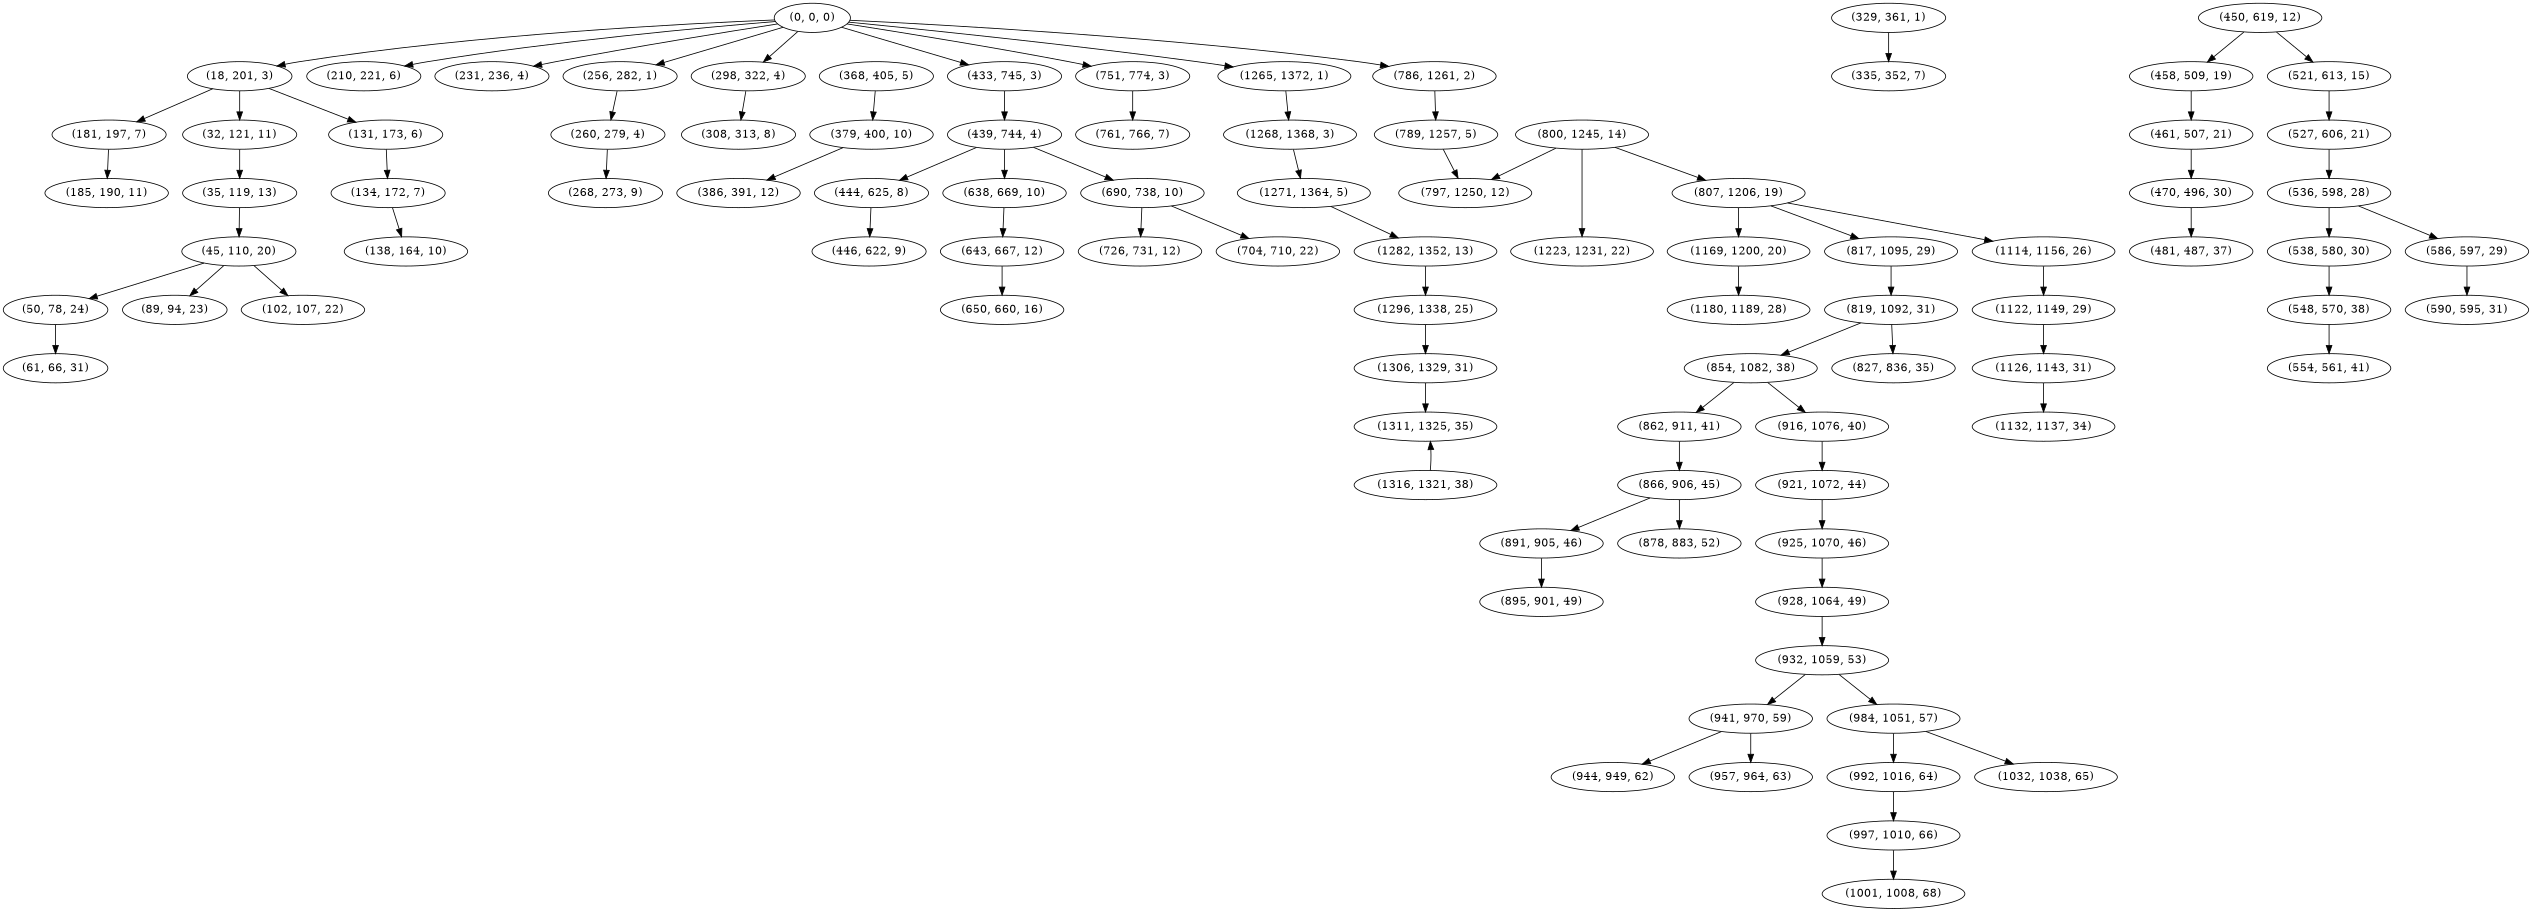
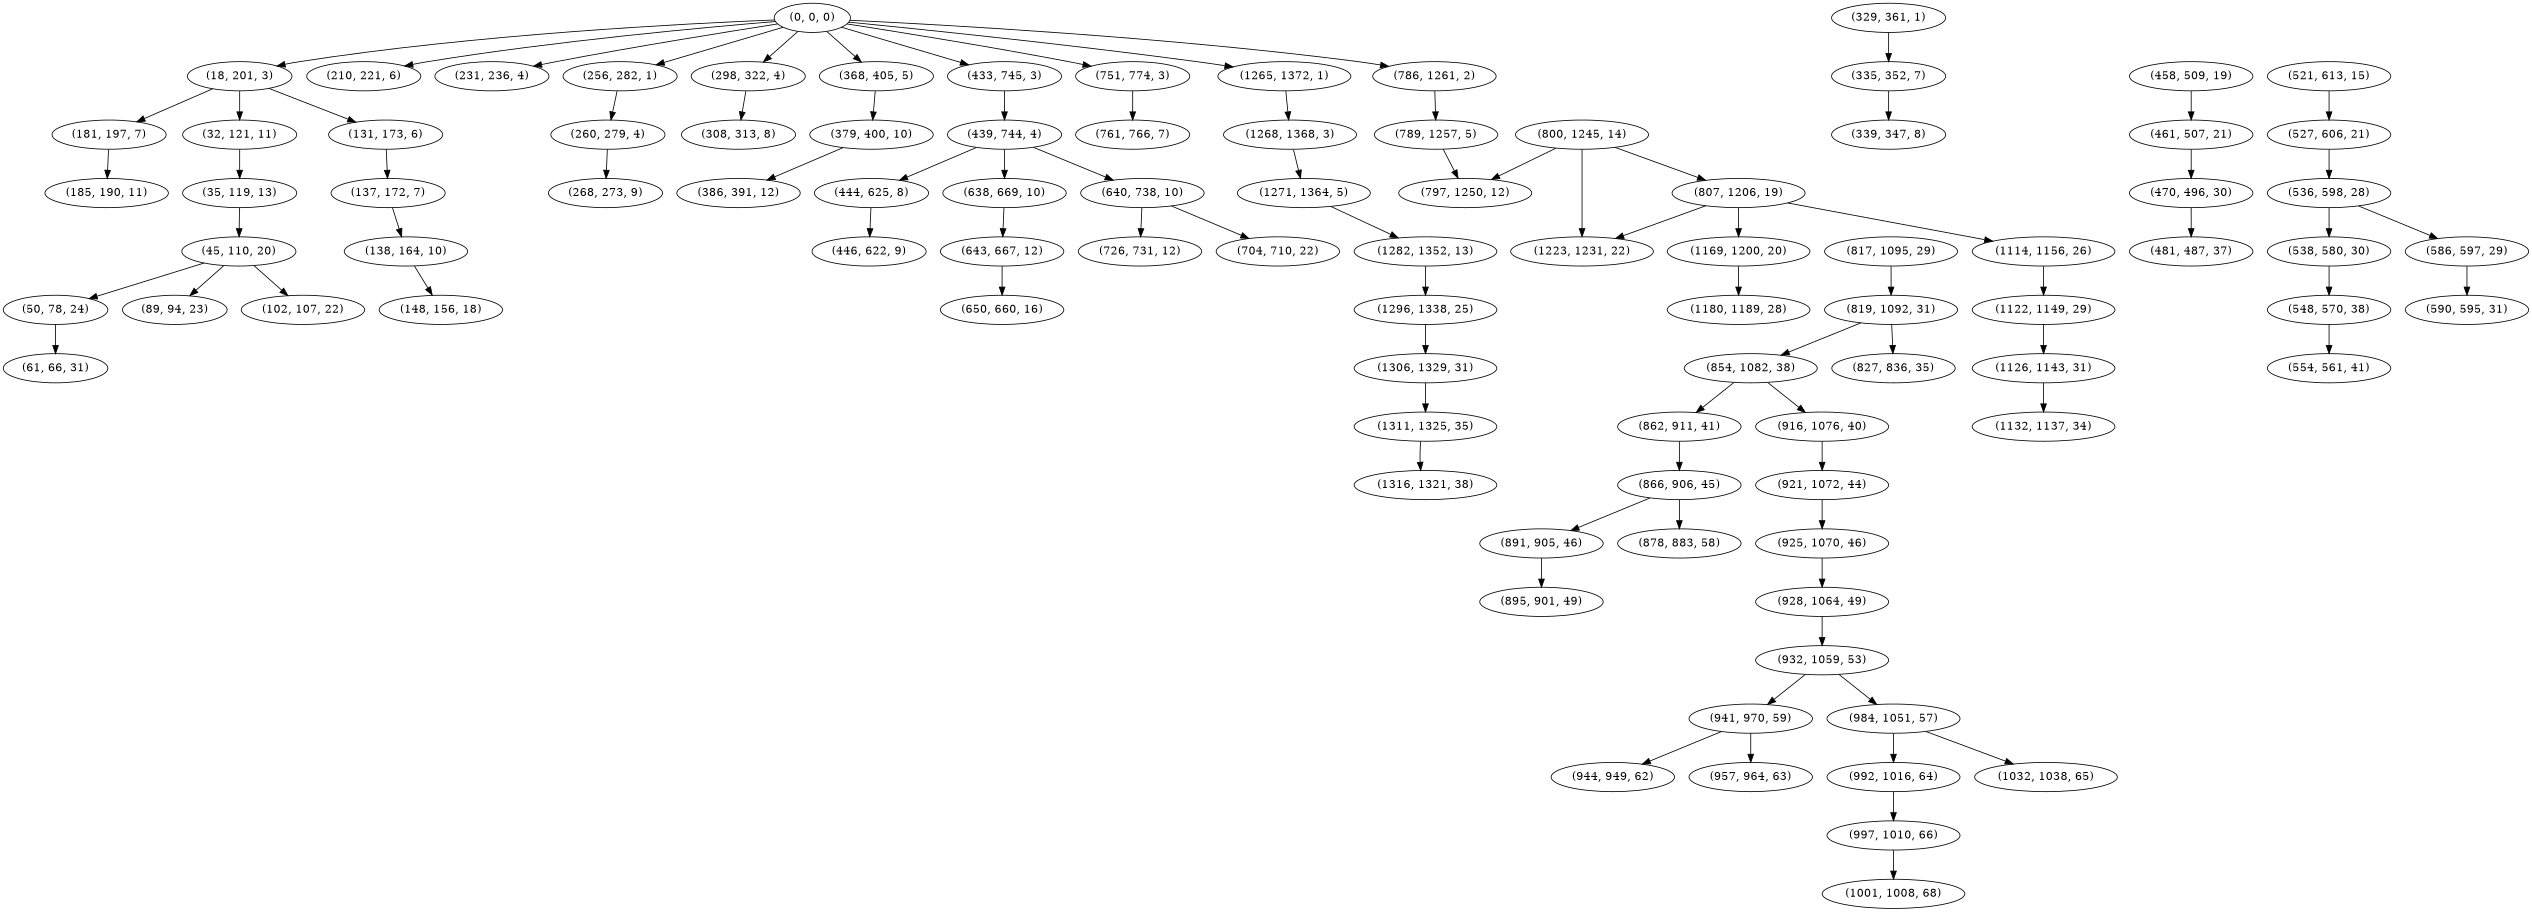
(2260, 18) -> none
none -> (841, 44)
none -> (1889, 135)
(388, 193) -> (388, 193)
(1142, 193) -> (1142, 193)
(1811, 221) -> (1665, 221)
none -> (441, 310)
(1431, 460) -> (1420, 452)
(1679, 543) -> (1679, 543)
